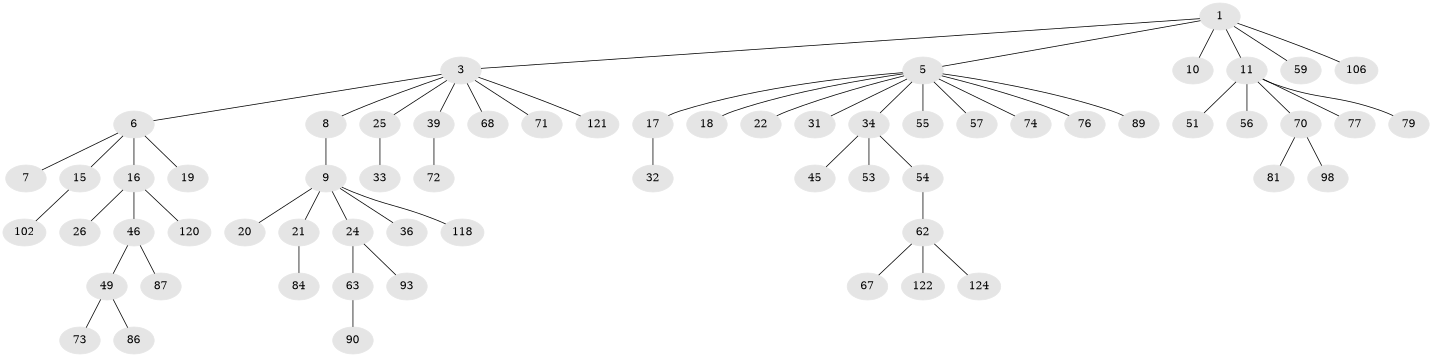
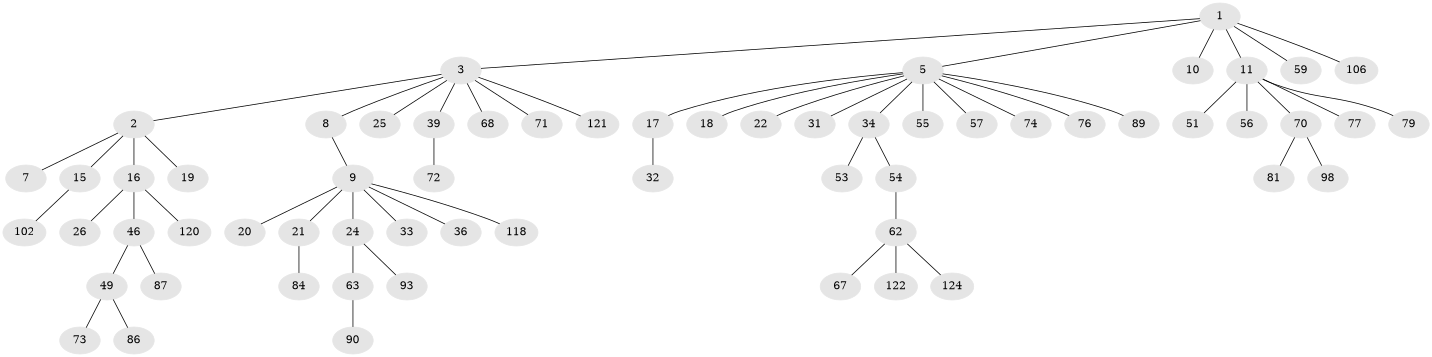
(134, 124) -> (134, 124)
(380, 152) -> (380, 205)
(815, 178) -> none
